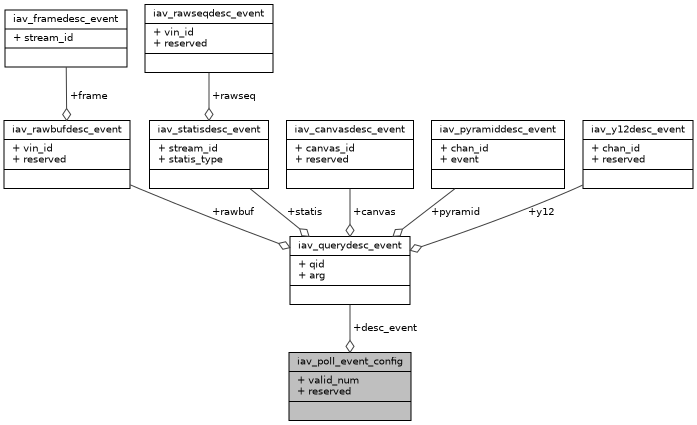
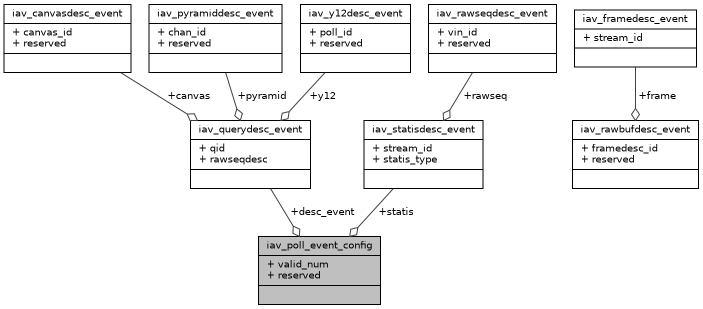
(32, 148) -> (620, 148)
(616, 148) -> (330, 32)
(460, 160) -> (184, 44)
(275, 209) -> (376, 208)
(204, 215) -> none
(312, 276) -> (234, 160)
